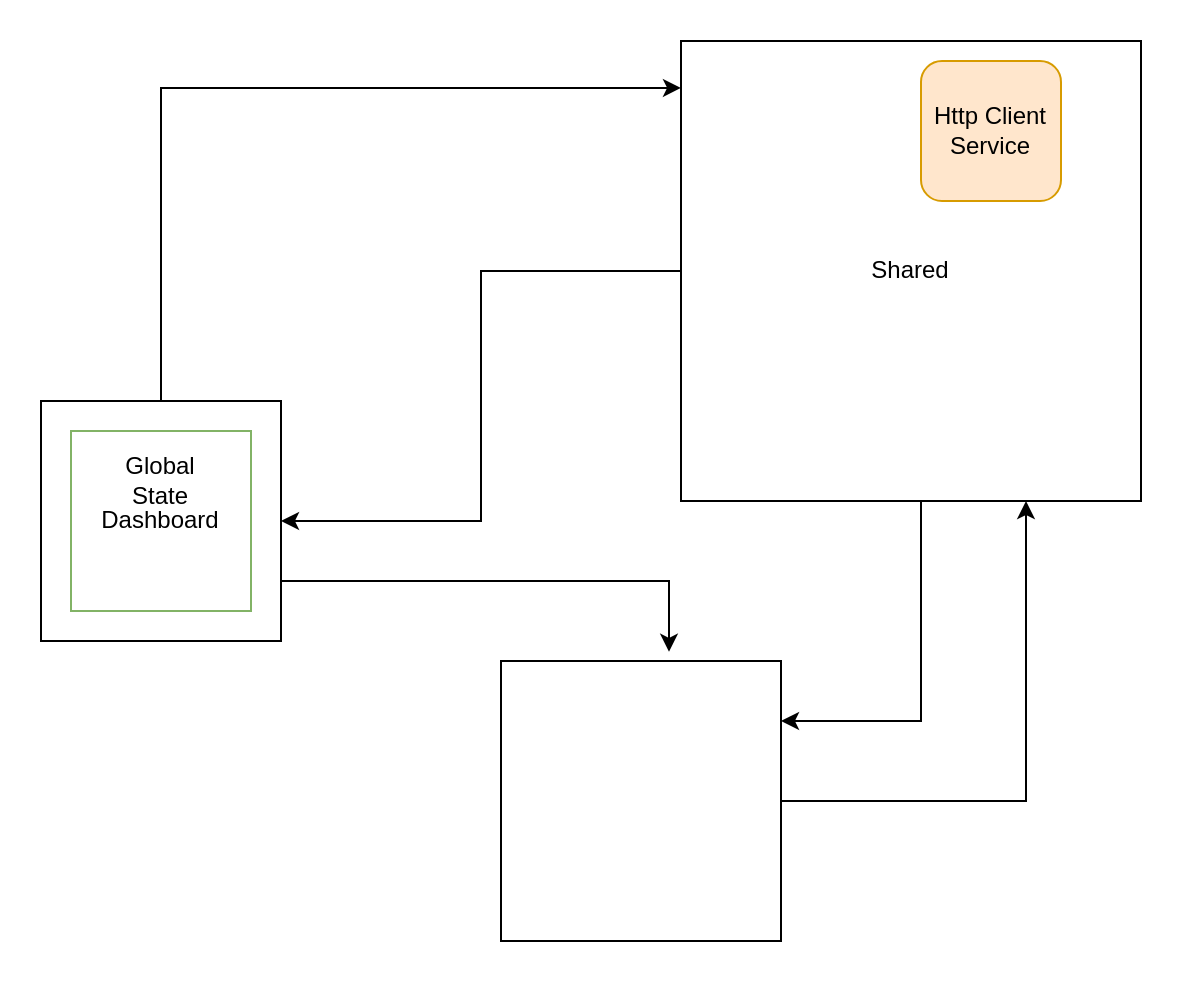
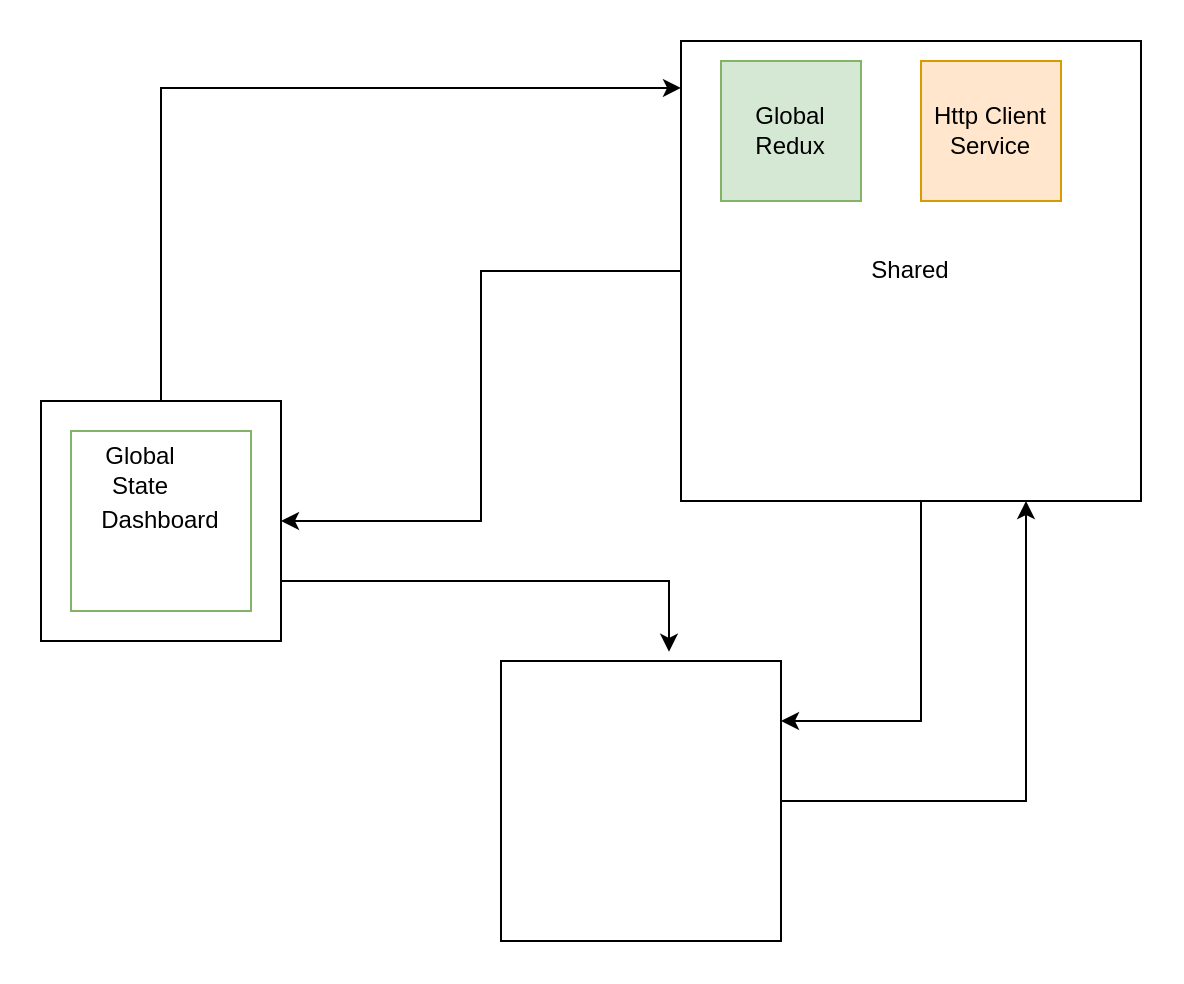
none -> (791, 131)
(991, 131) -> (991, 131)
(161, 481) -> (141, 471)
